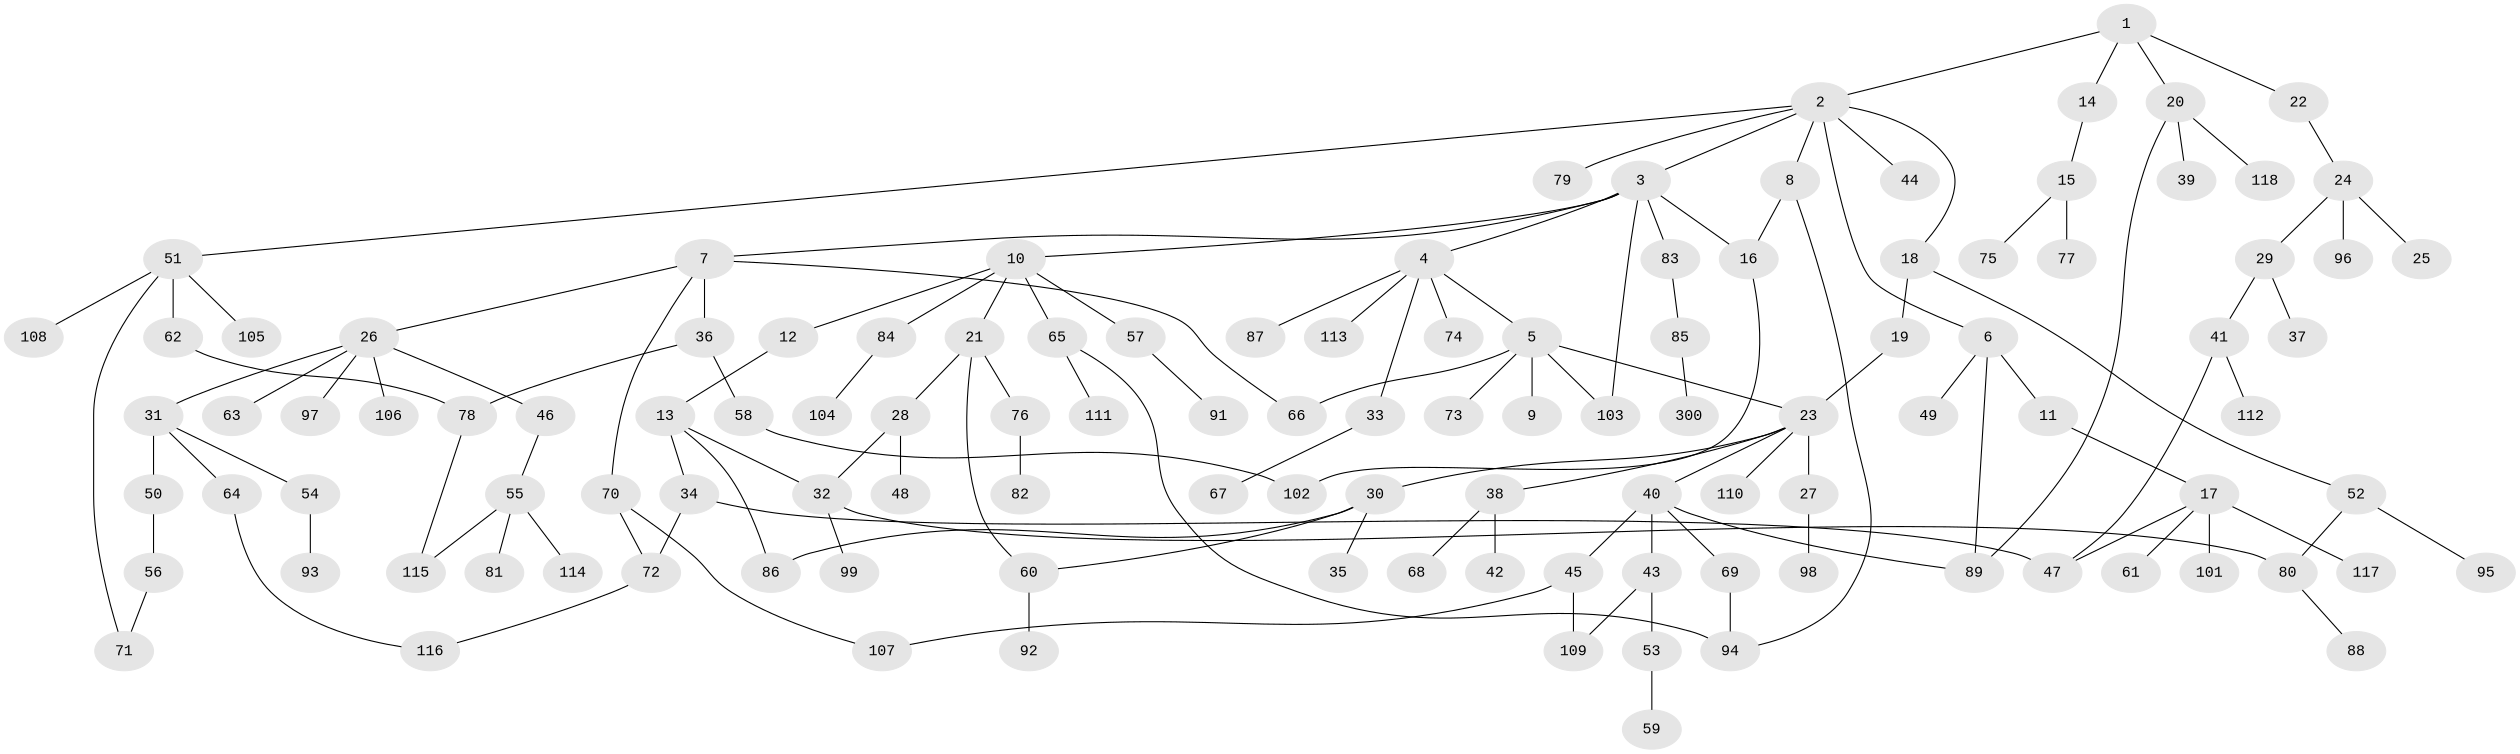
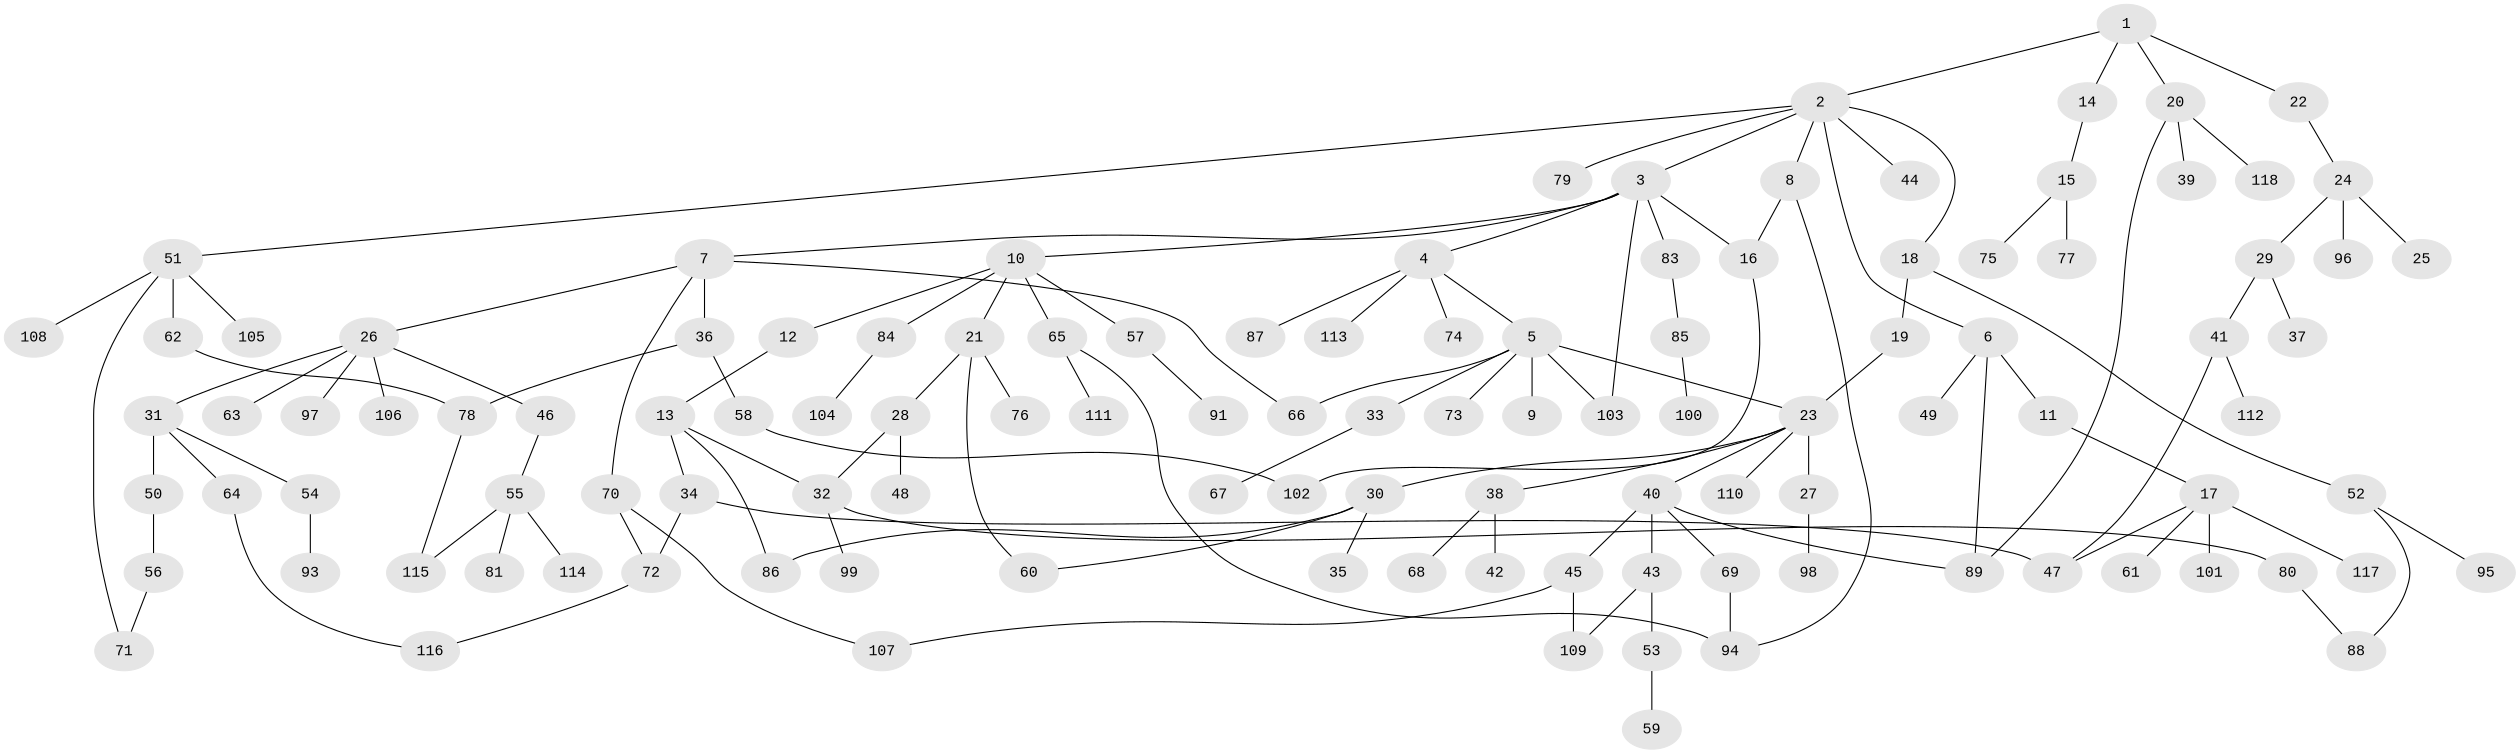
(1400, 338) -> (1454, 377)
(1689, 416) -> (1689, 416)
(1020, 494) -> none
(2322, 534) -> (2410, 573)
(1029, 651) -> none
